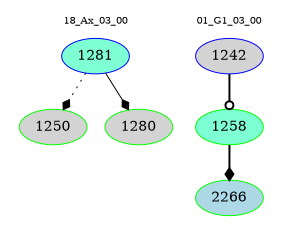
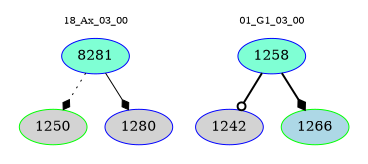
(96, 56) -> (96, 56)
(229, 88) -> (253, 88)
(139, 127) -> (139, 127)
(229, 127) -> (272, 56)
(229, 198) -> (315, 127)
